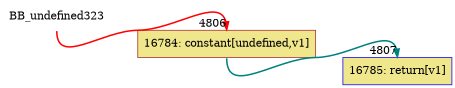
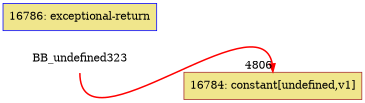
none -> (80, 17)
(397, 71) -> none
